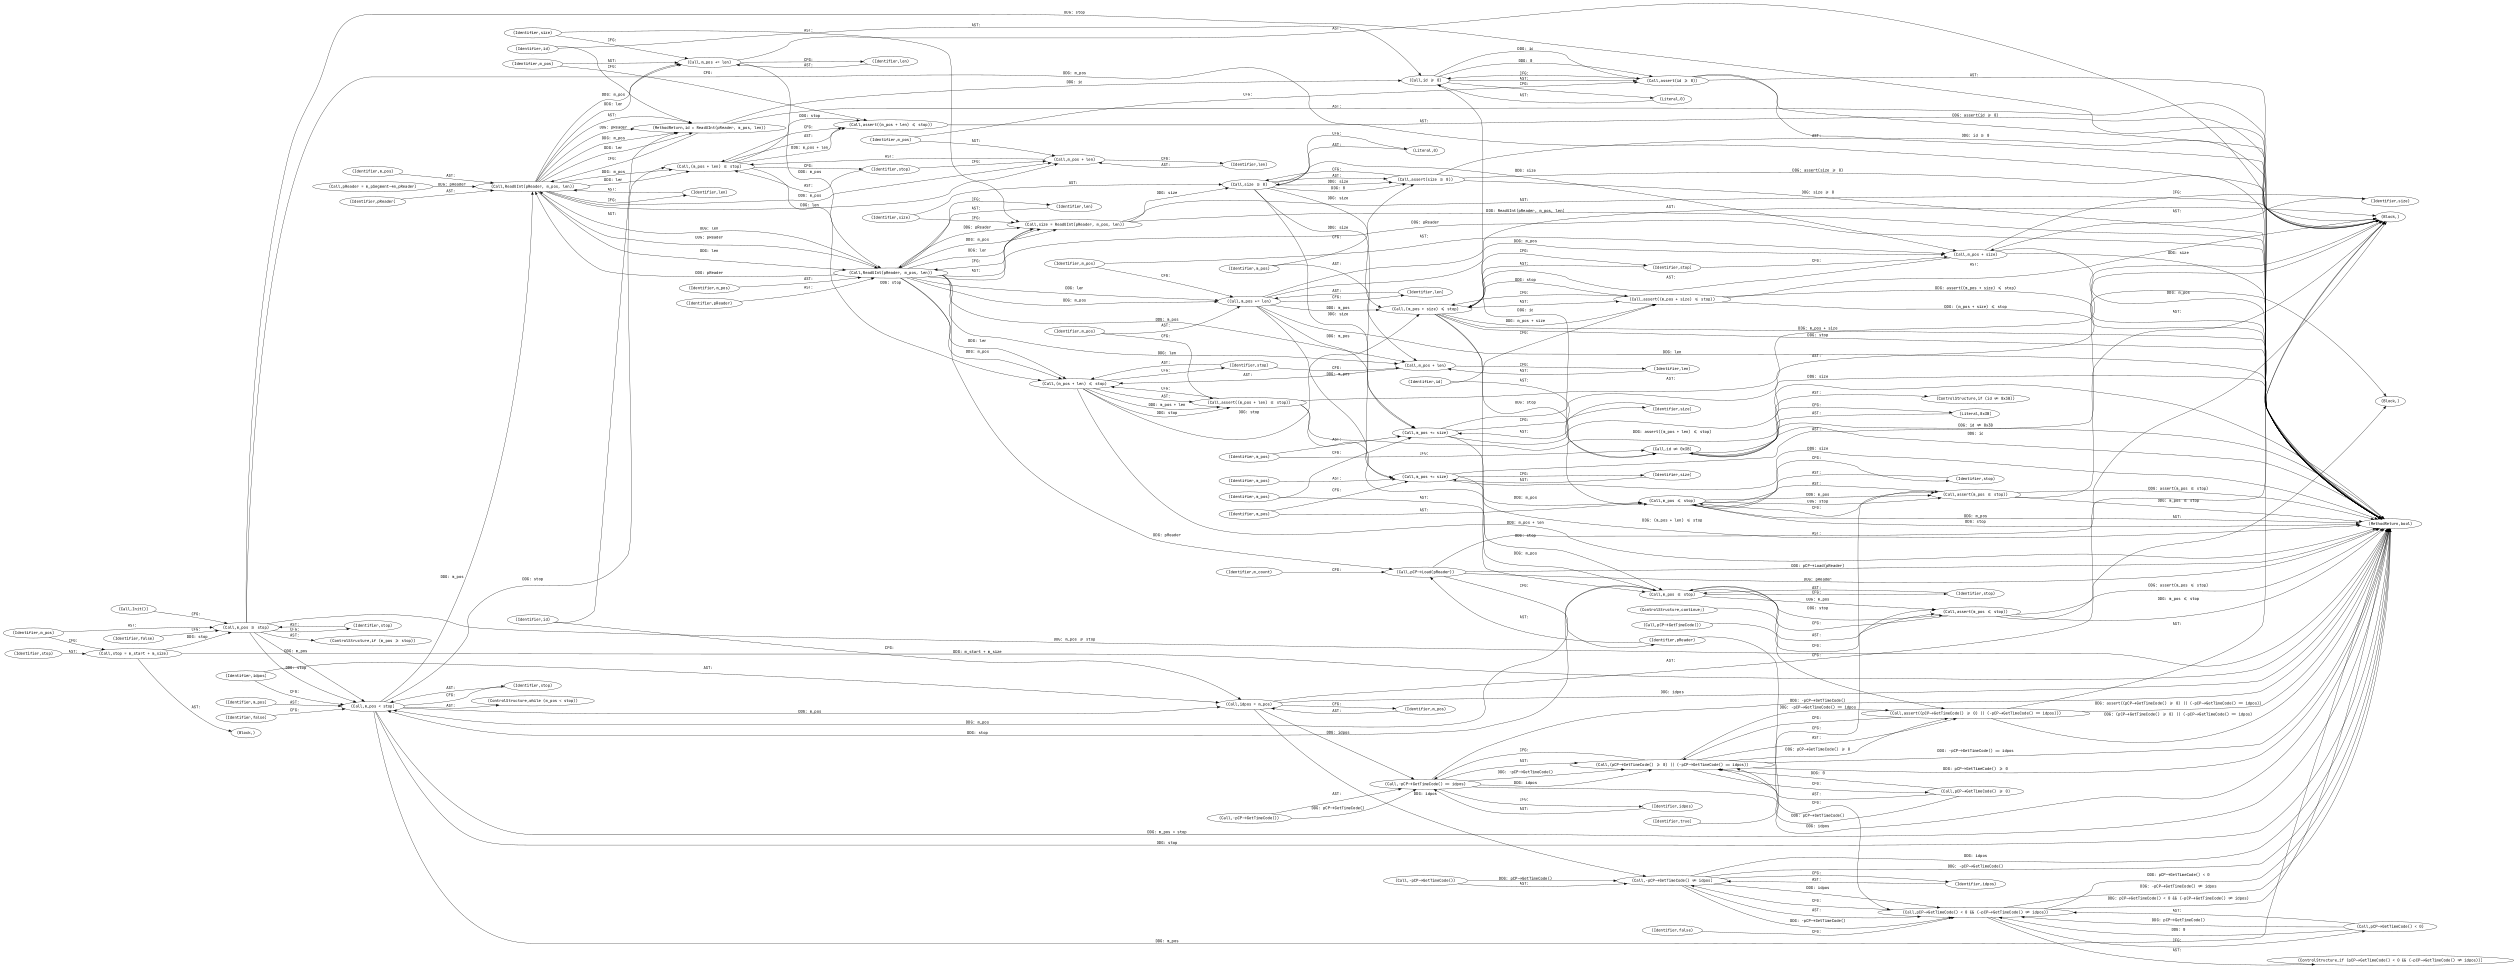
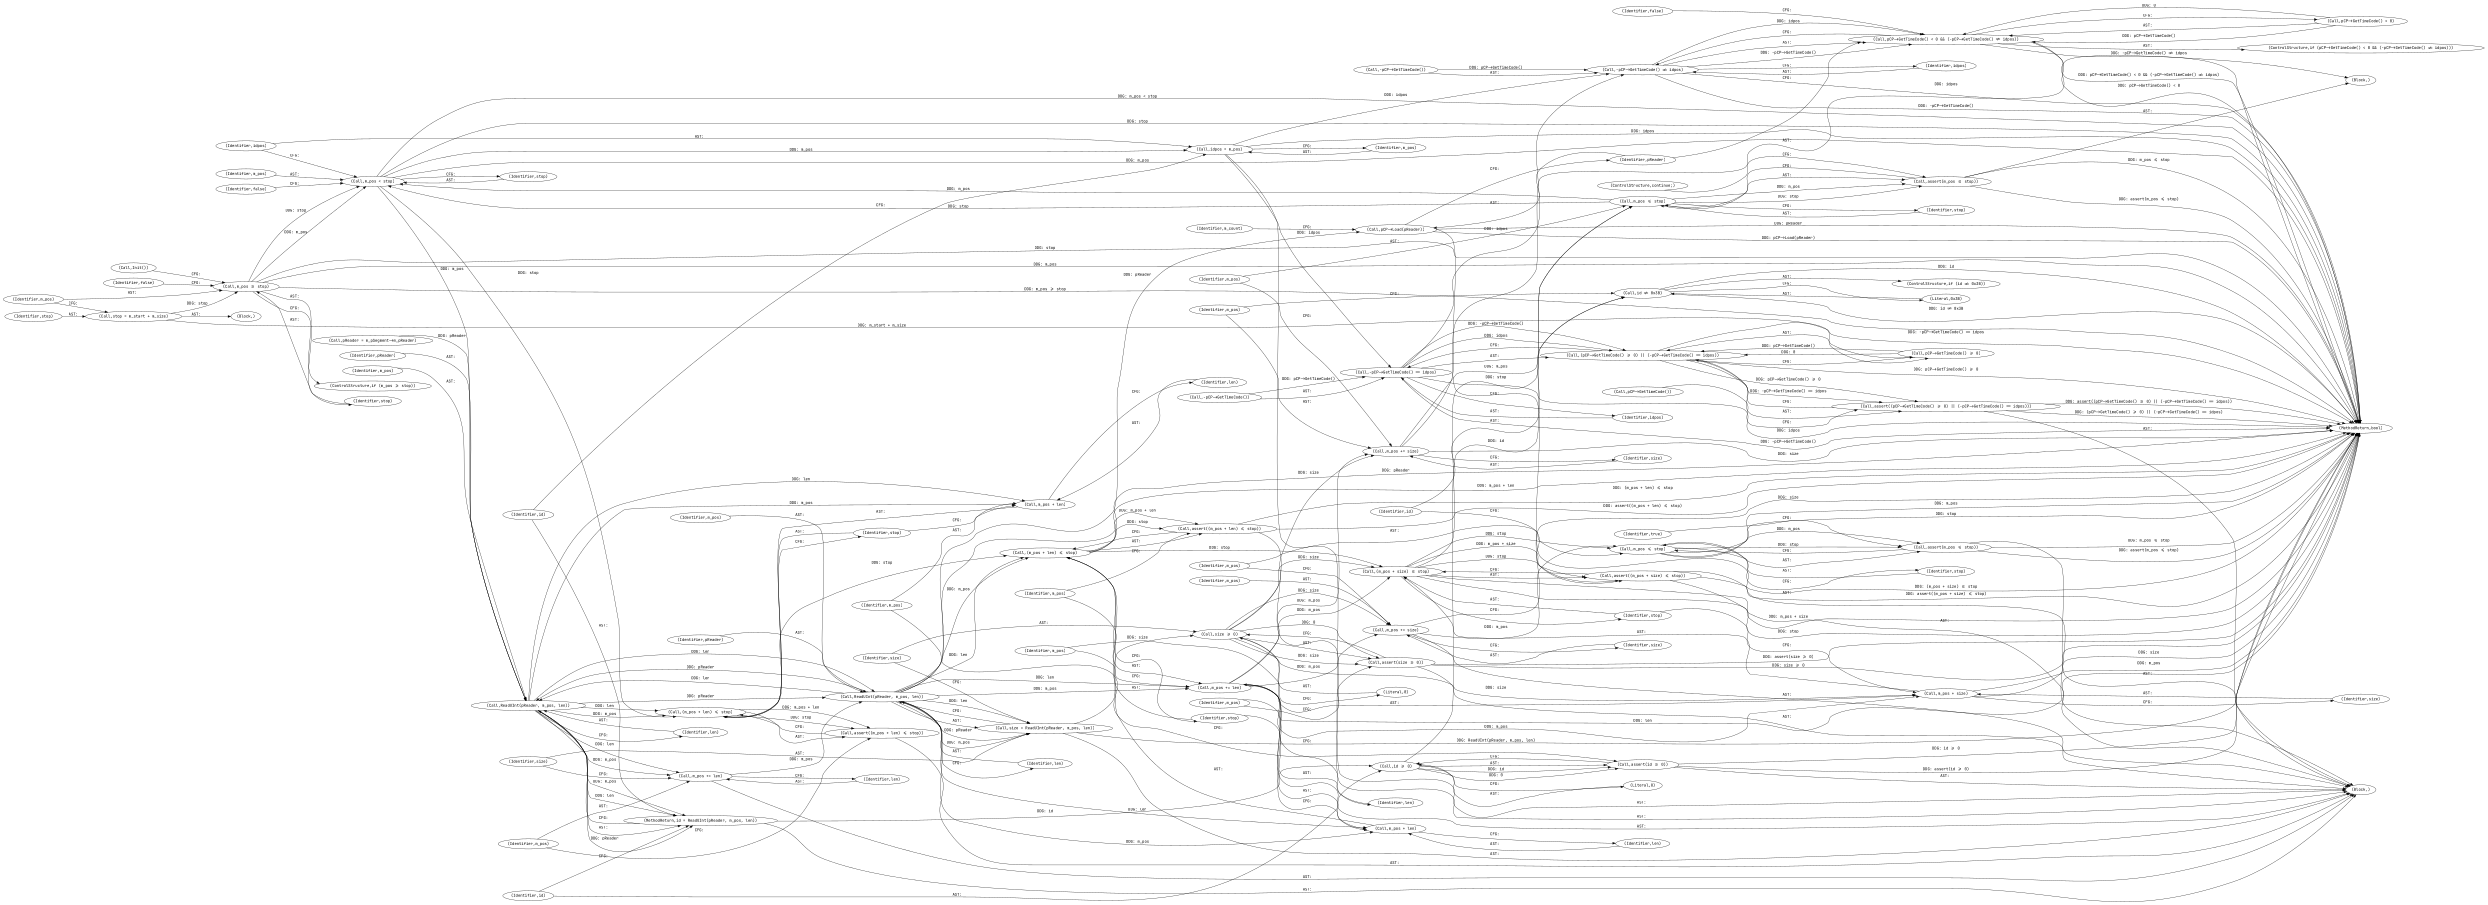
none -> (1534, 233)
(1316, 661) -> (1055, 328)
(533, 701) -> none
